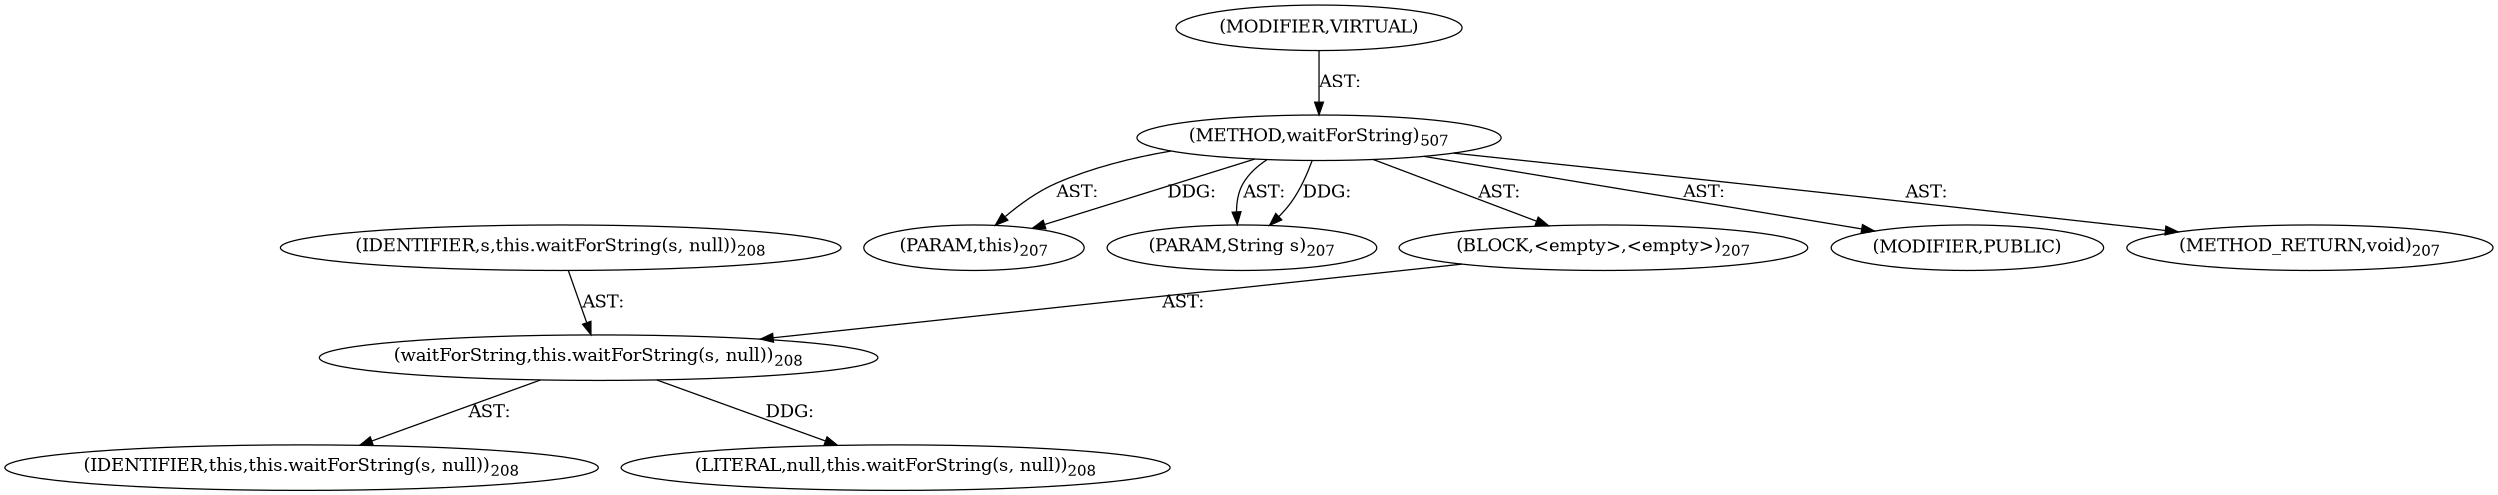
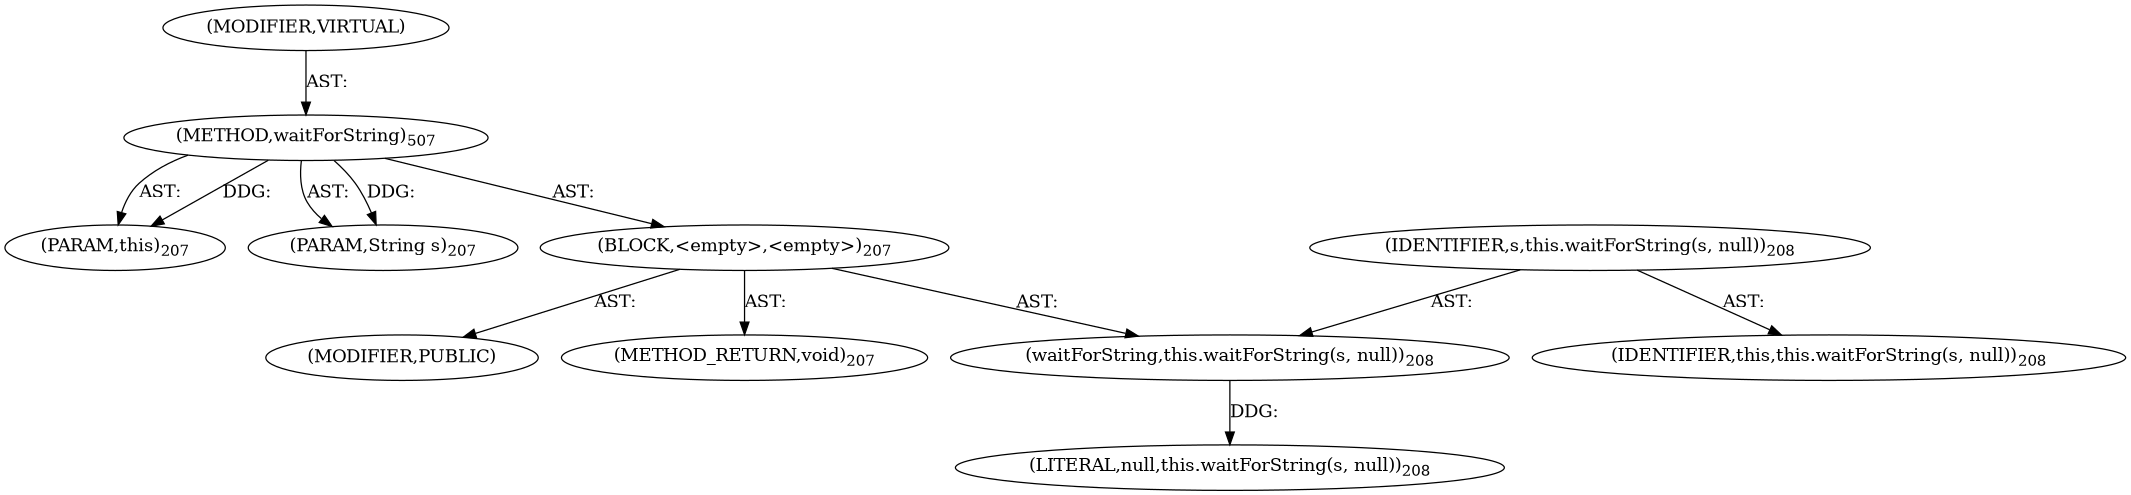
(1810, 191) -> (745, 296)
(1643, 193) -> (578, 301)
(456, 411) -> (1703, 300)
